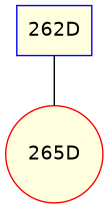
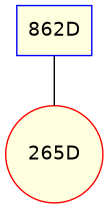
(54, 31) -> (54, 31)
